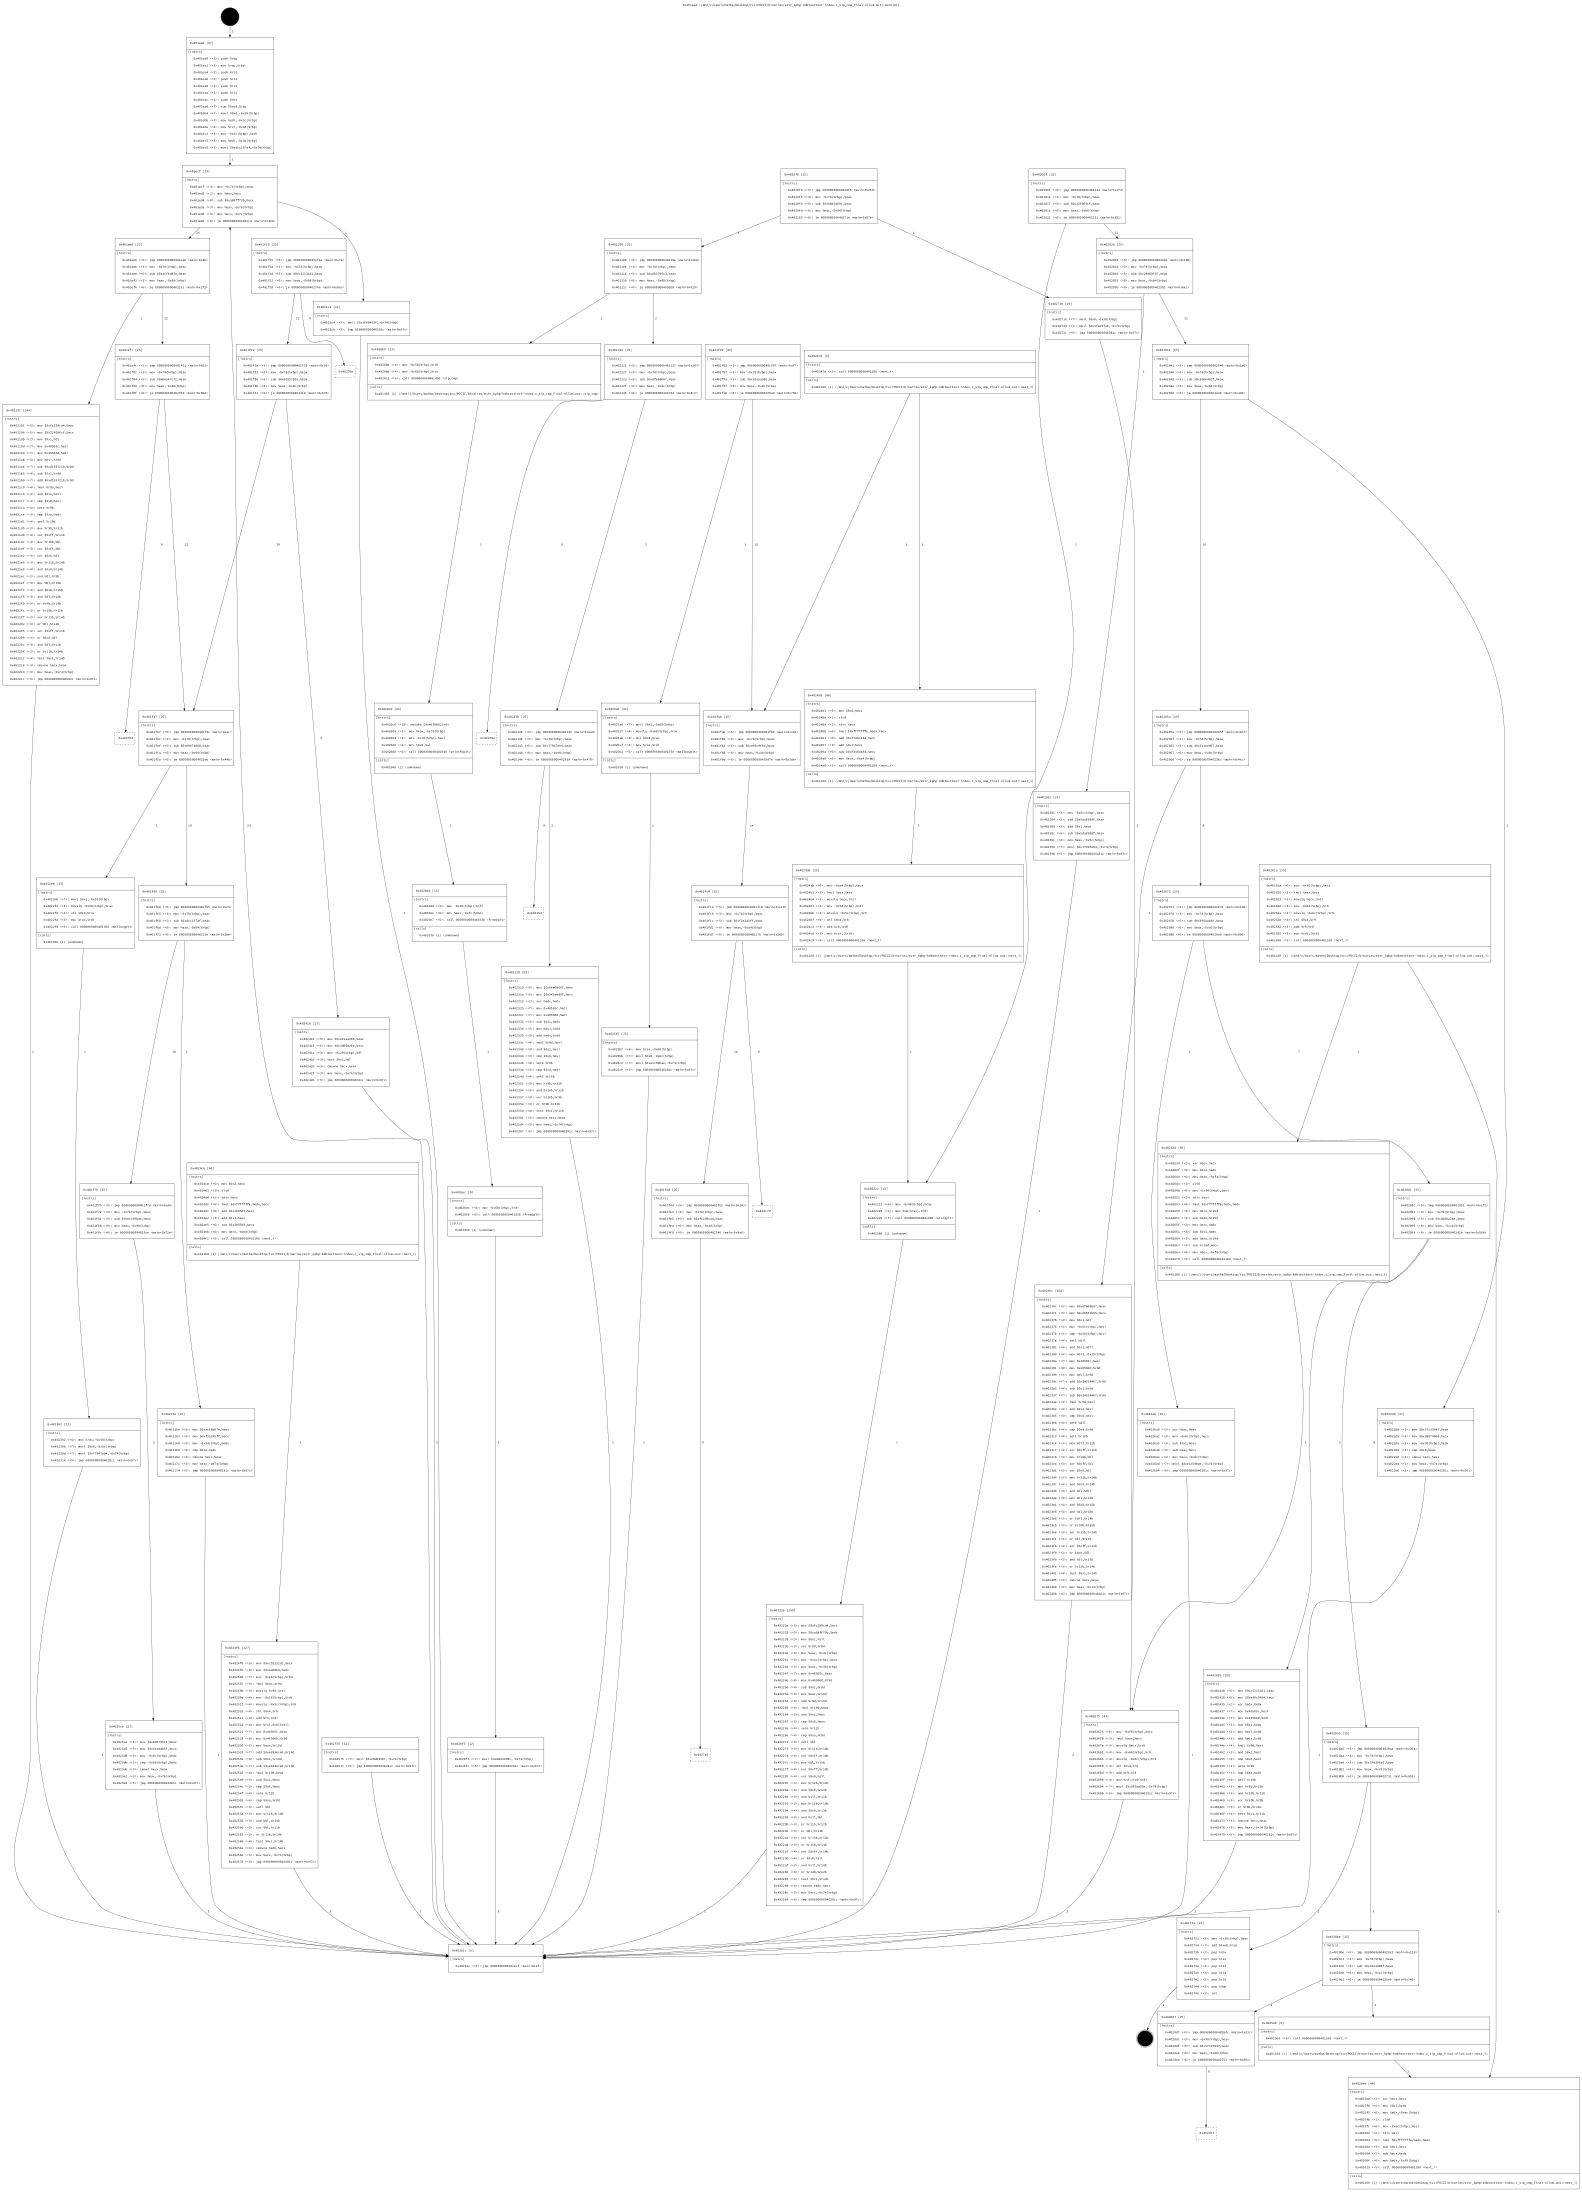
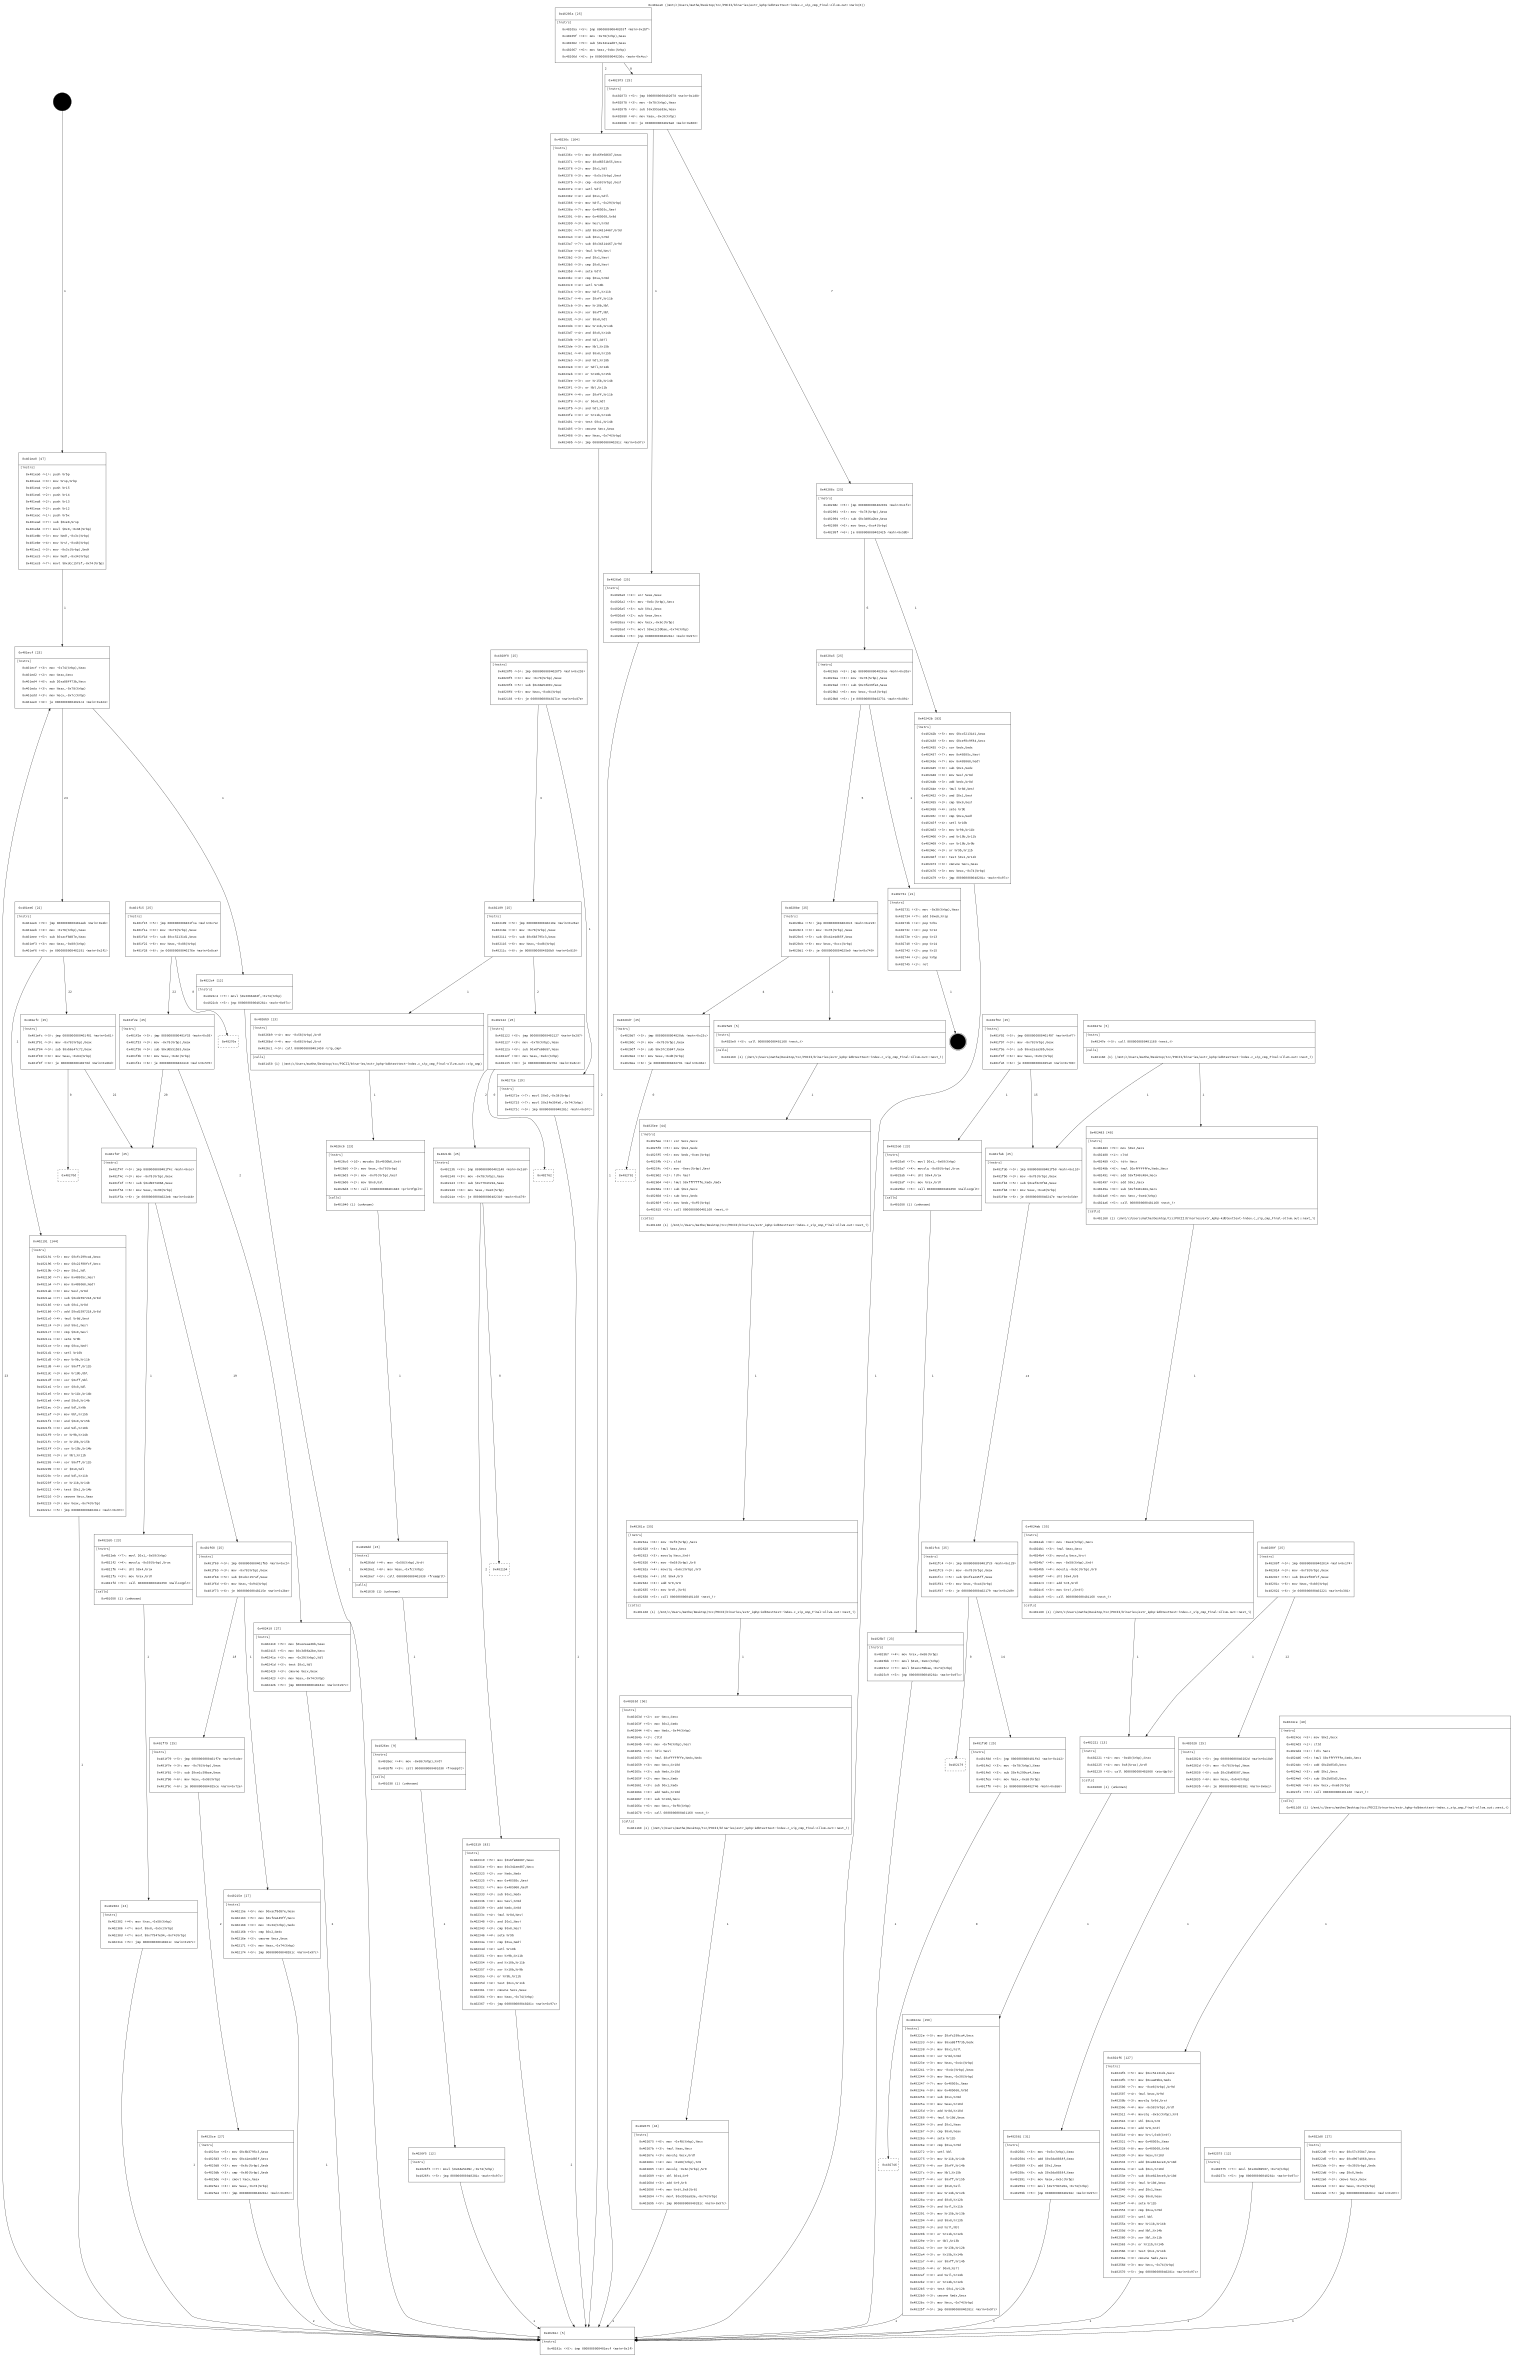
(1201, 372) -> none
(1135, 1022) -> (575, 1719)
(1496, 1509) -> (748, 1375)
